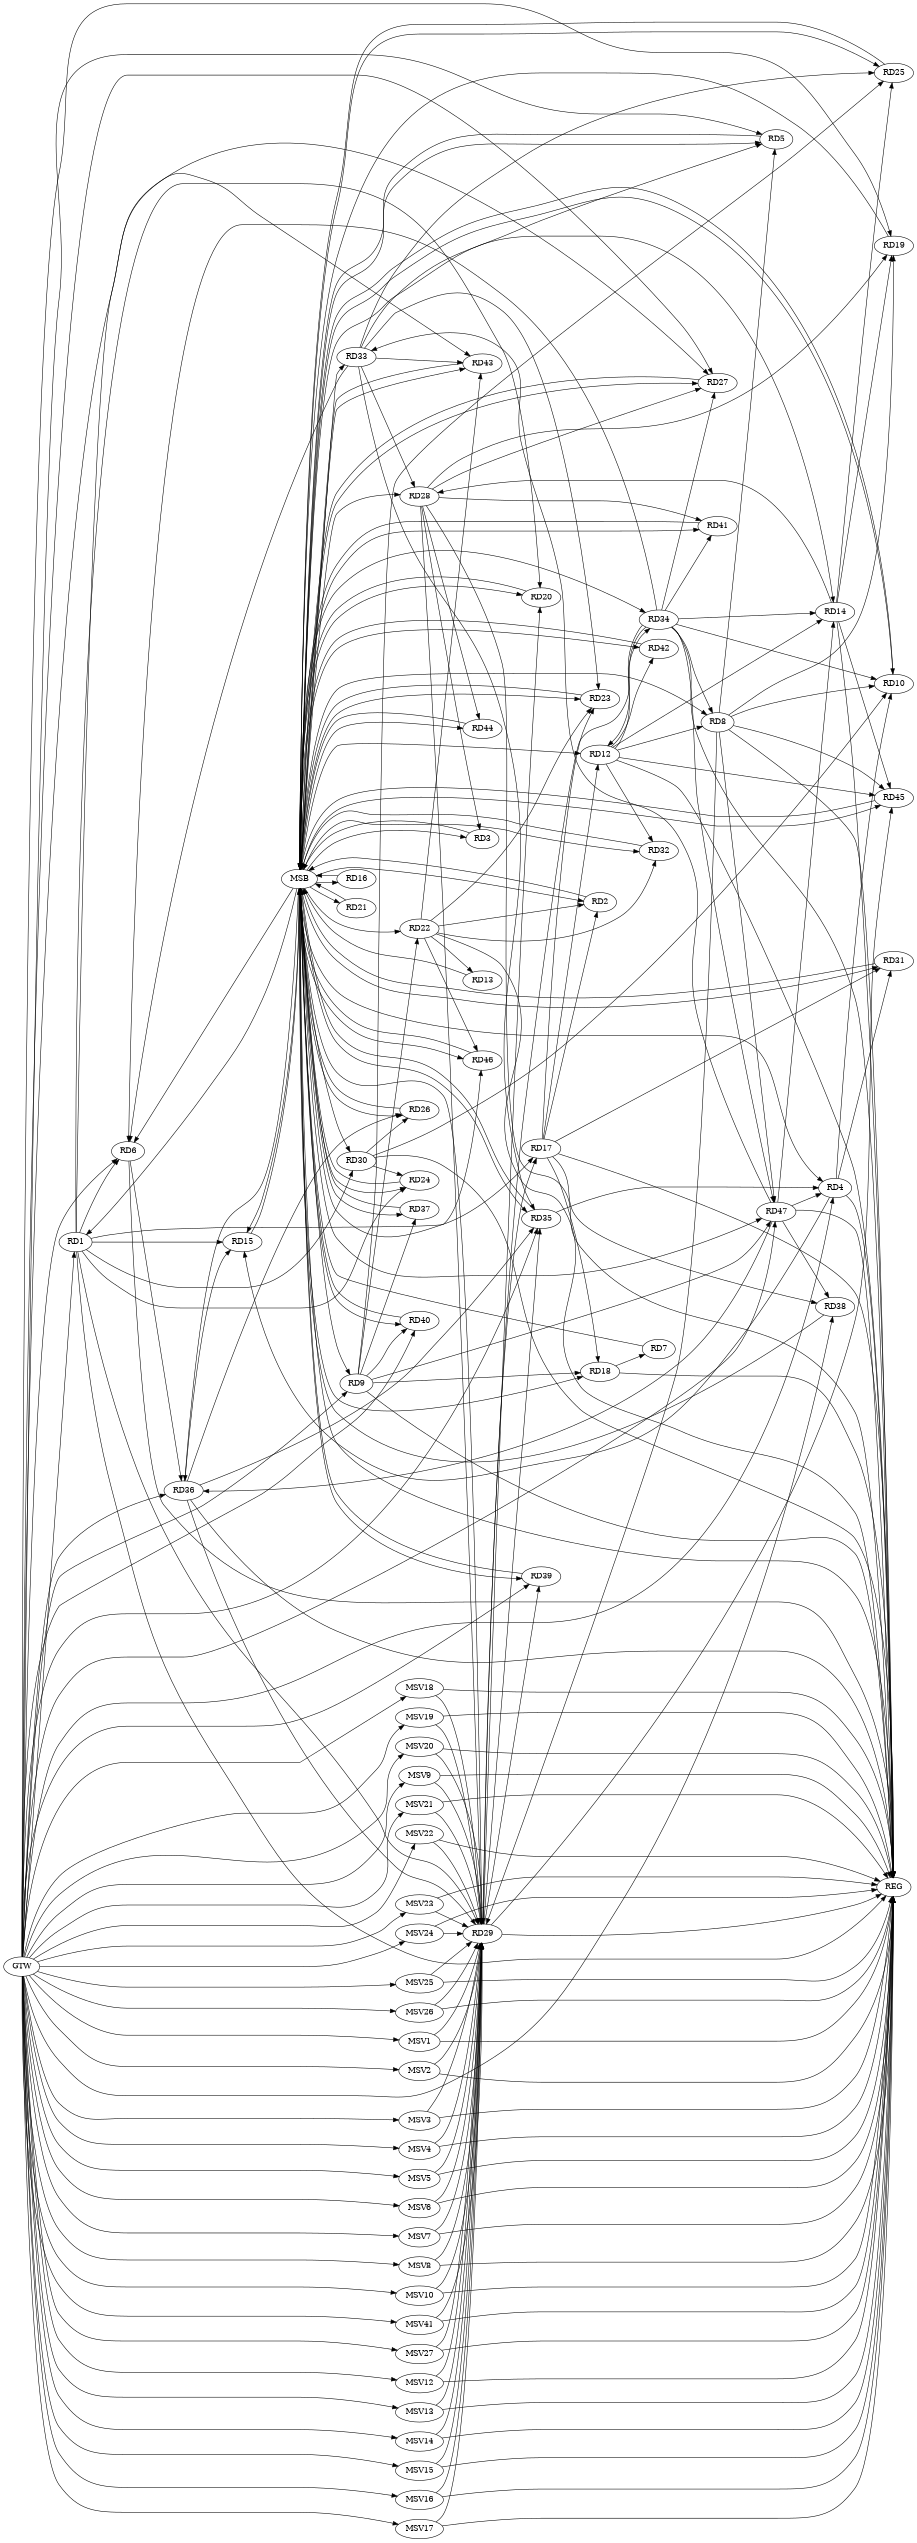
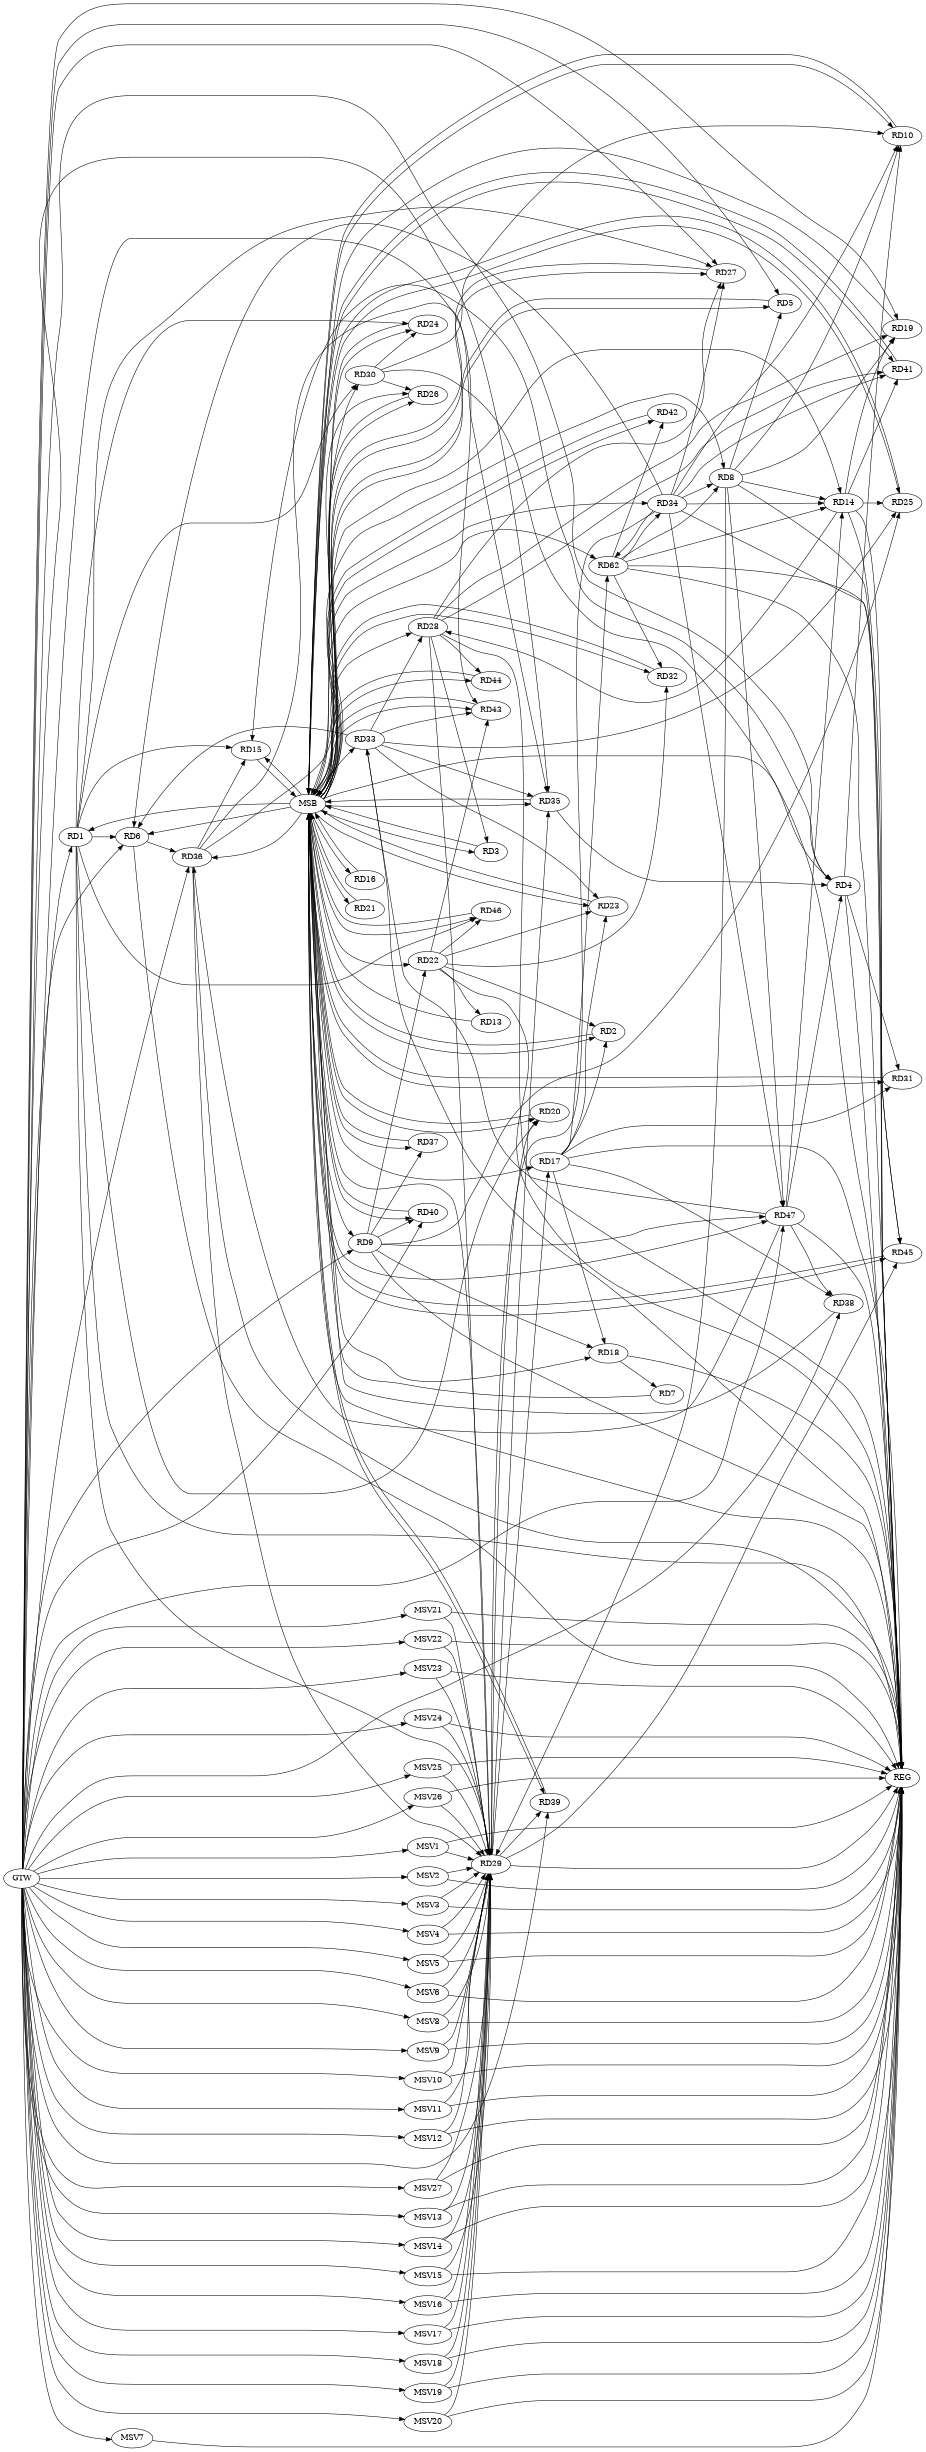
(541, 220) -> (600, 1280)
none -> (868, 447)
(810, 748) -> (781, 490)
(600, 755) -> (608, 566)
(467, 2136) -> none
(419, 2325) -> (428, 2110)
